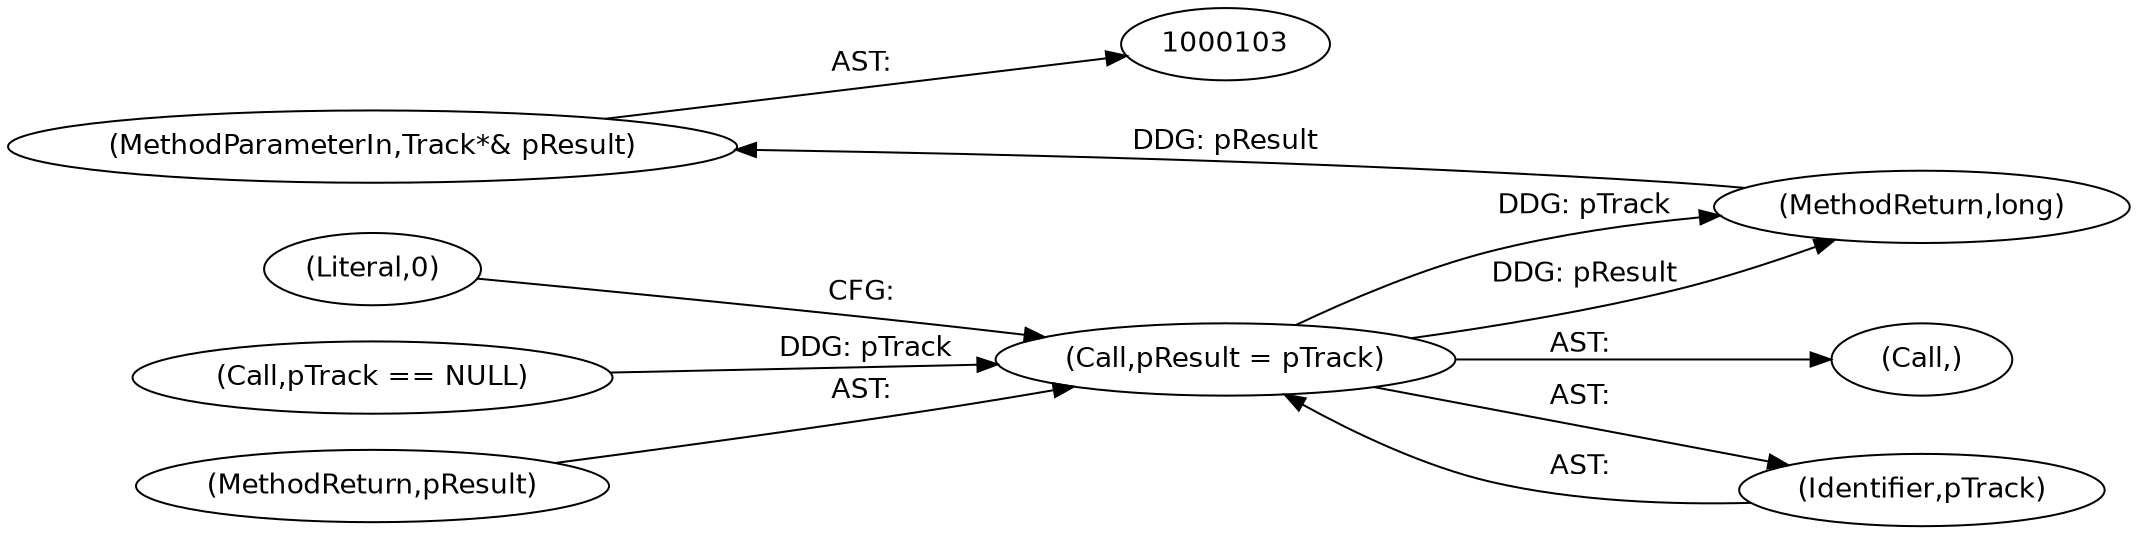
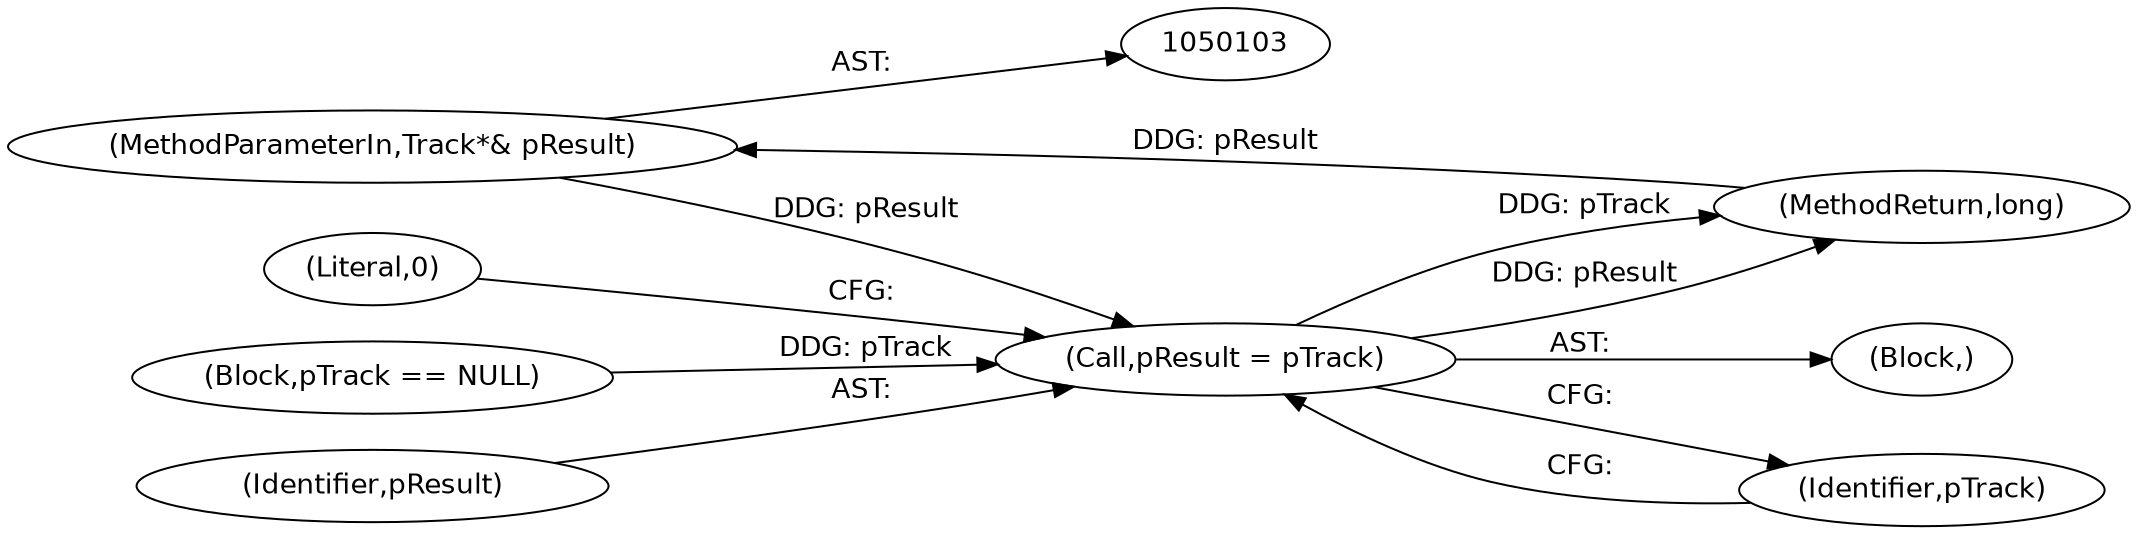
(1226, 44) -> (1226, 44)
none -> (840, 237)
(1922, 359) -> (1922, 359)
(373, 378) -> (373, 378)
(1585, 397) -> (1585, 397)
(1585, 467) -> (1585, 467)
(373, 486) -> (373, 486)
